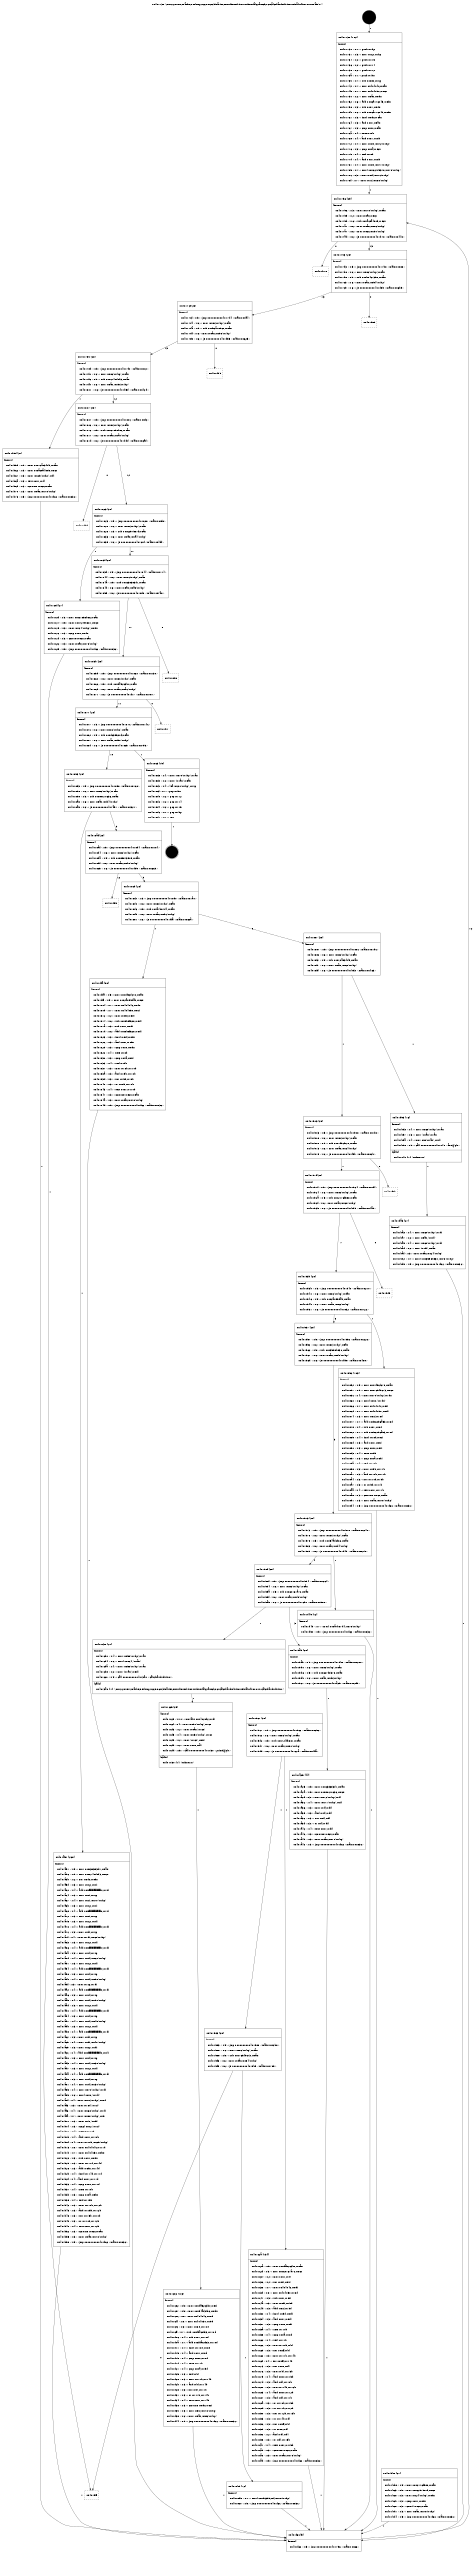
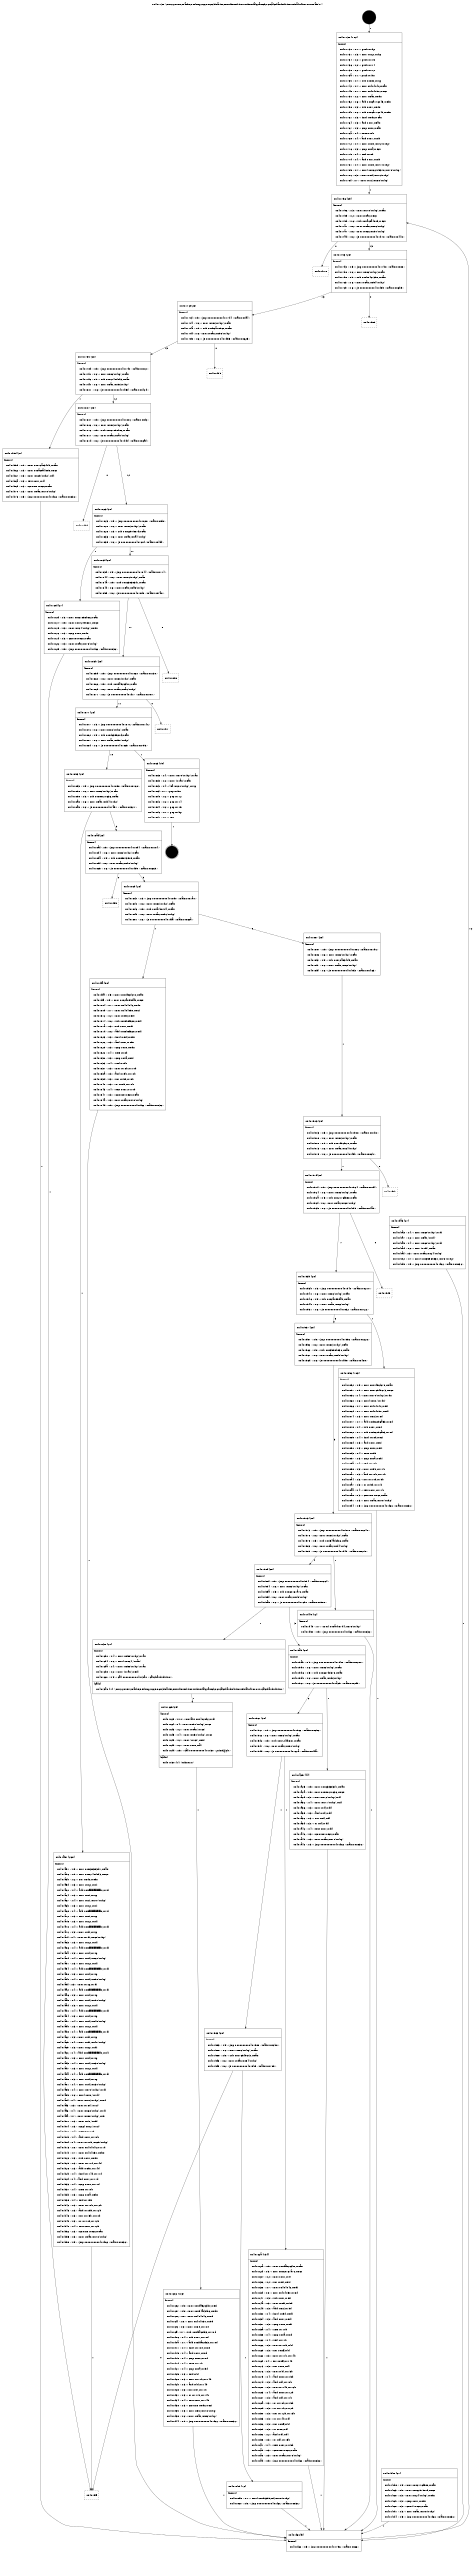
(118, 878) -> (118, 878)
(426, 1138) -> none
none -> (306, 1700)
(64, 2489) -> (92, 2368)
